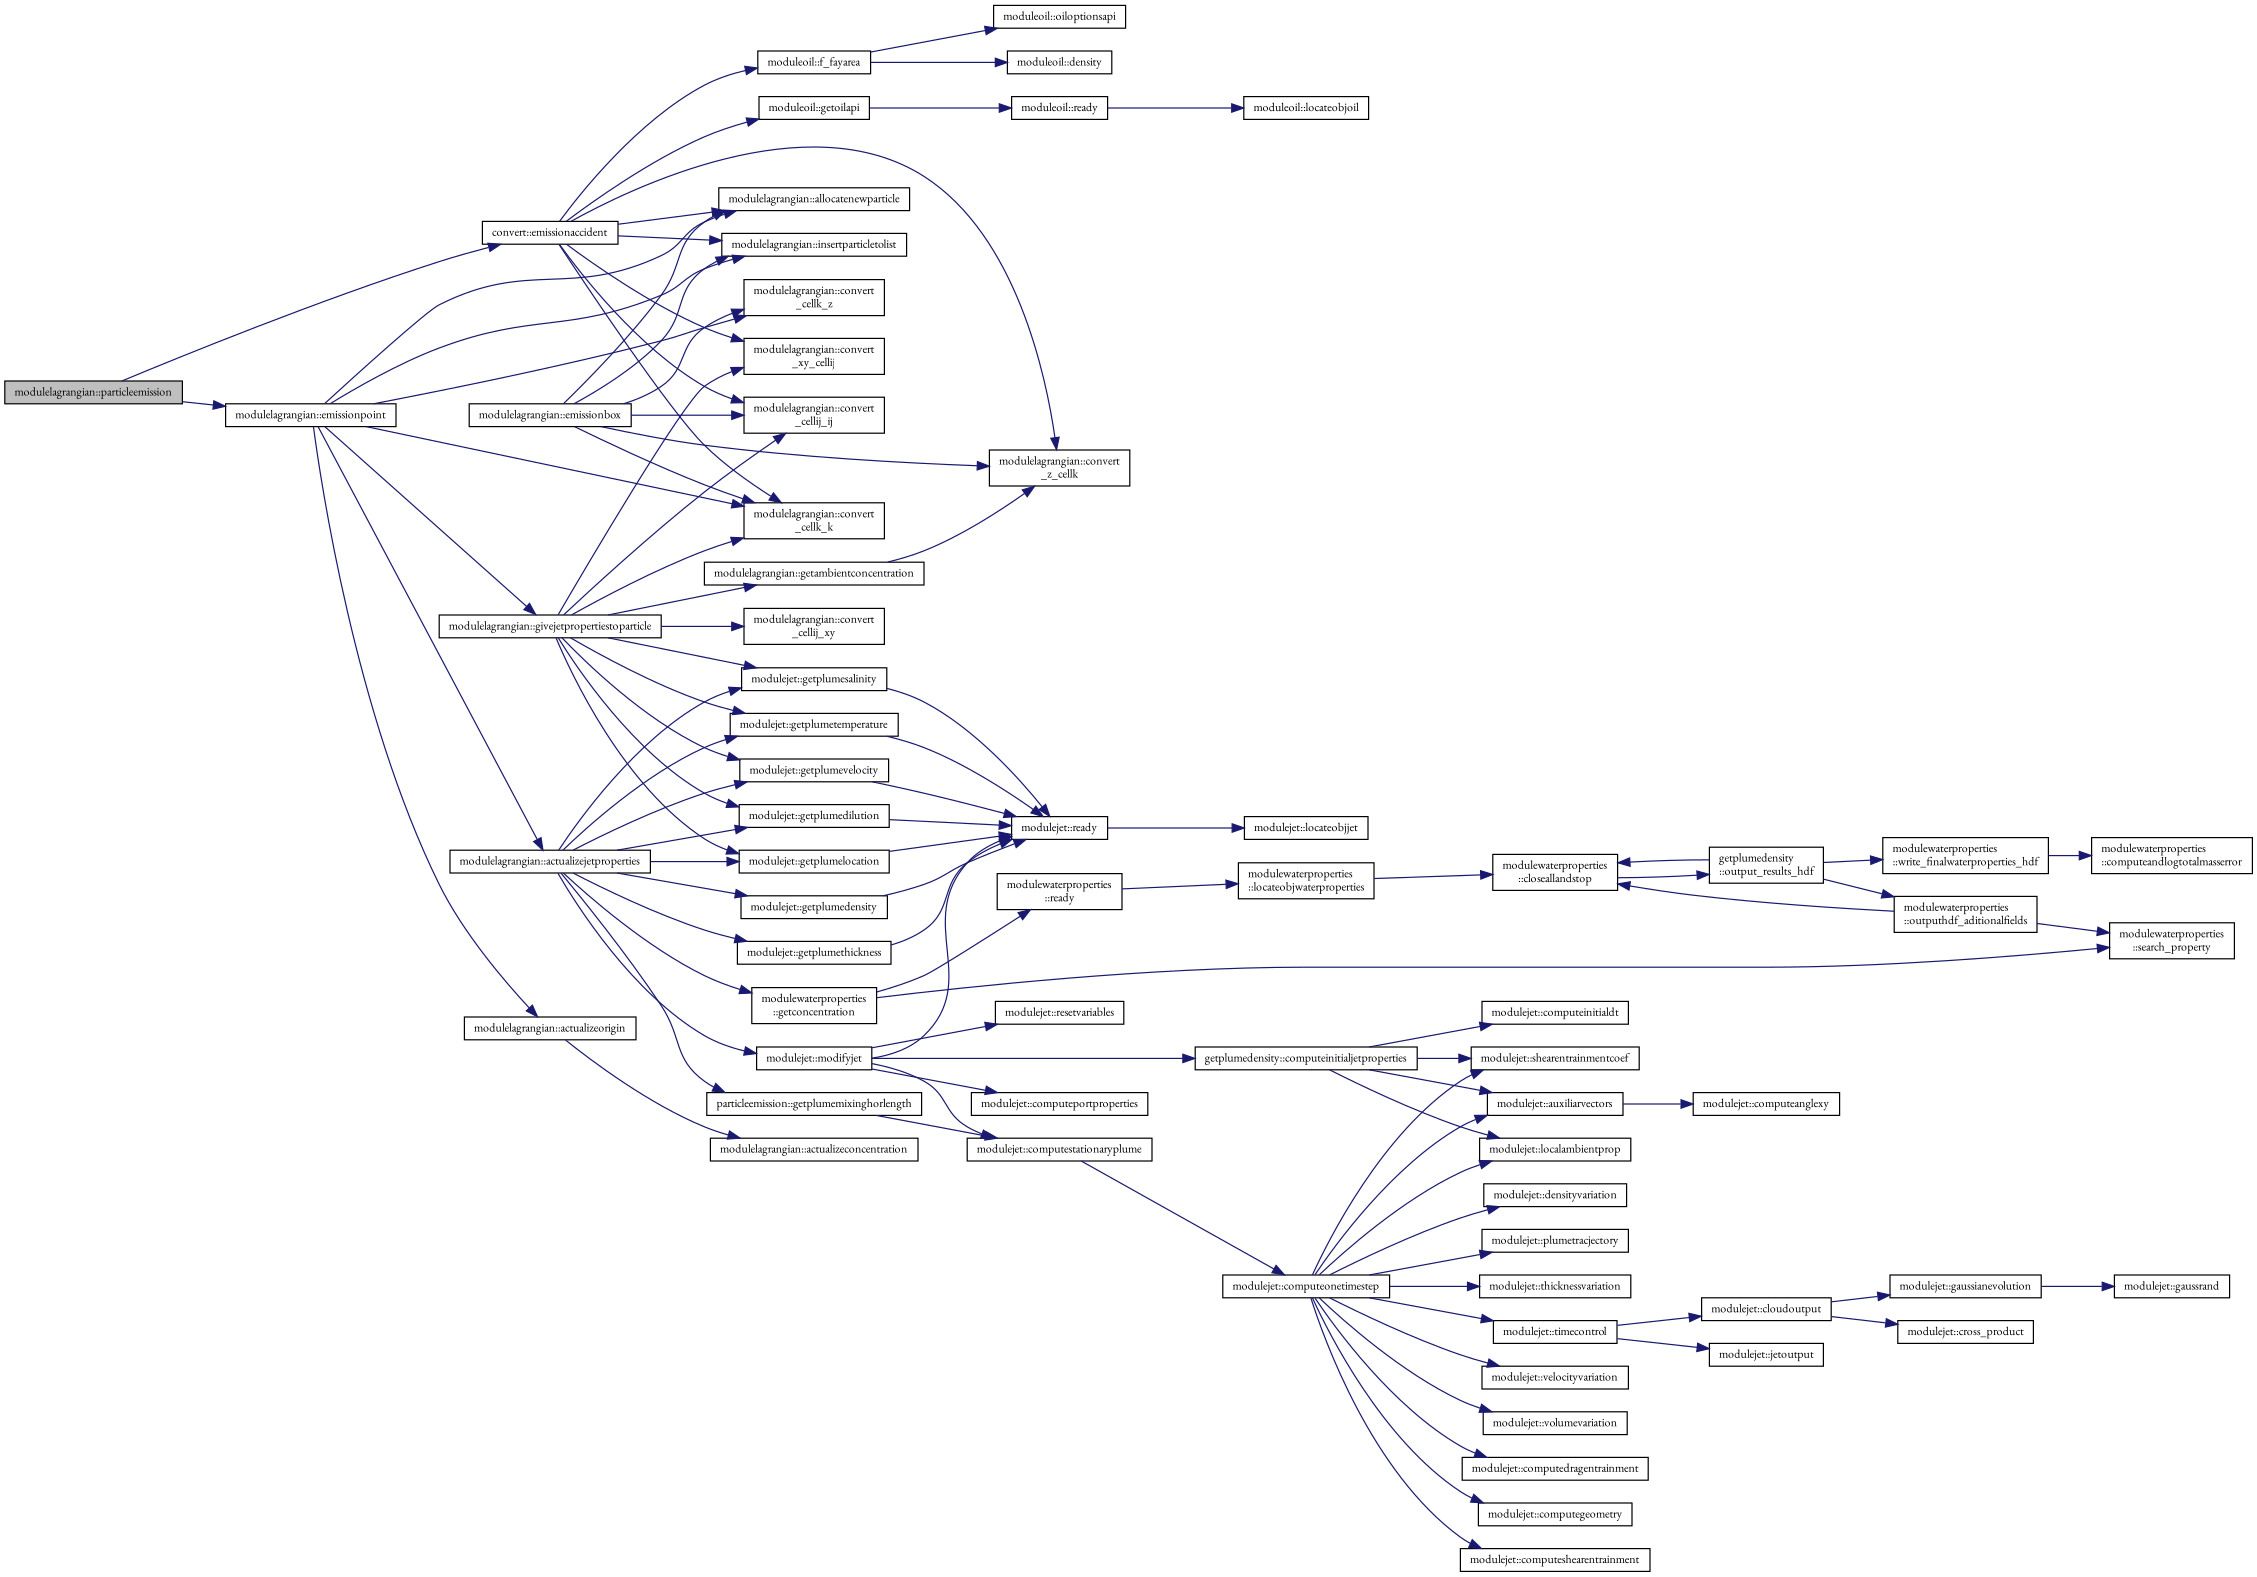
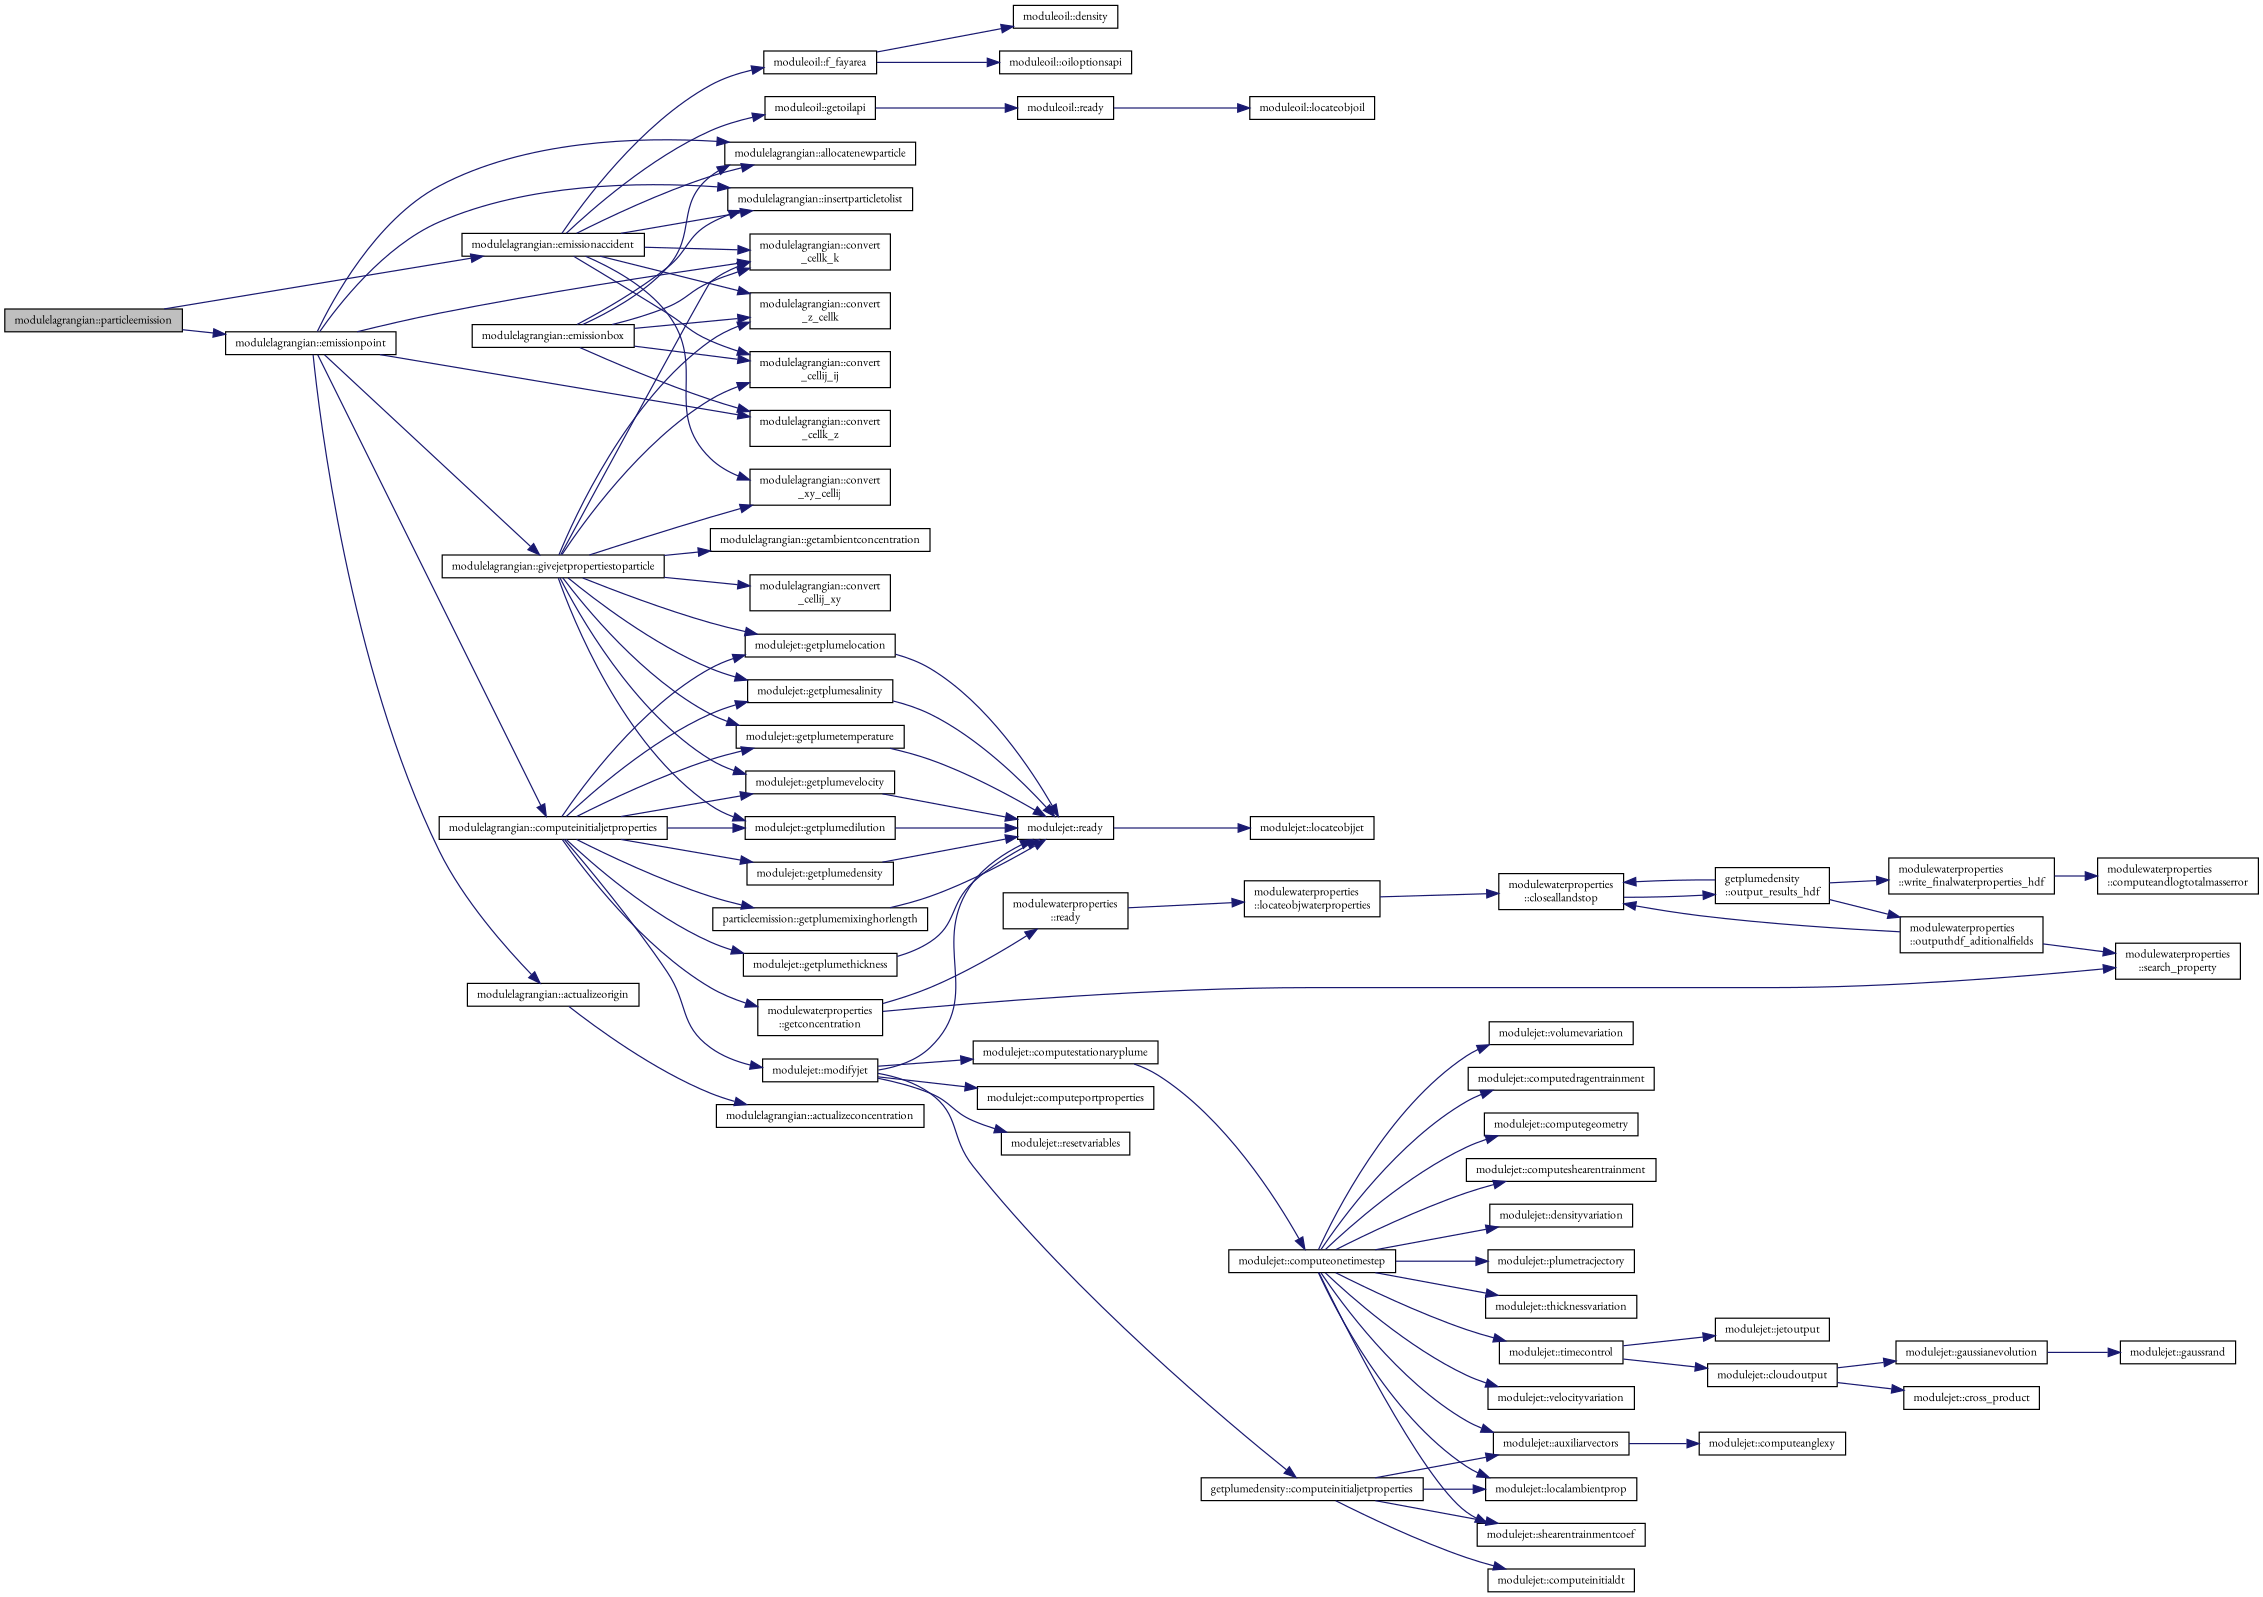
(550, 233) -> (553, 245)
(959, 534) -> (673, 374)
(550, 862) -> (553, 828)
(931, 1126) -> (961, 884)
